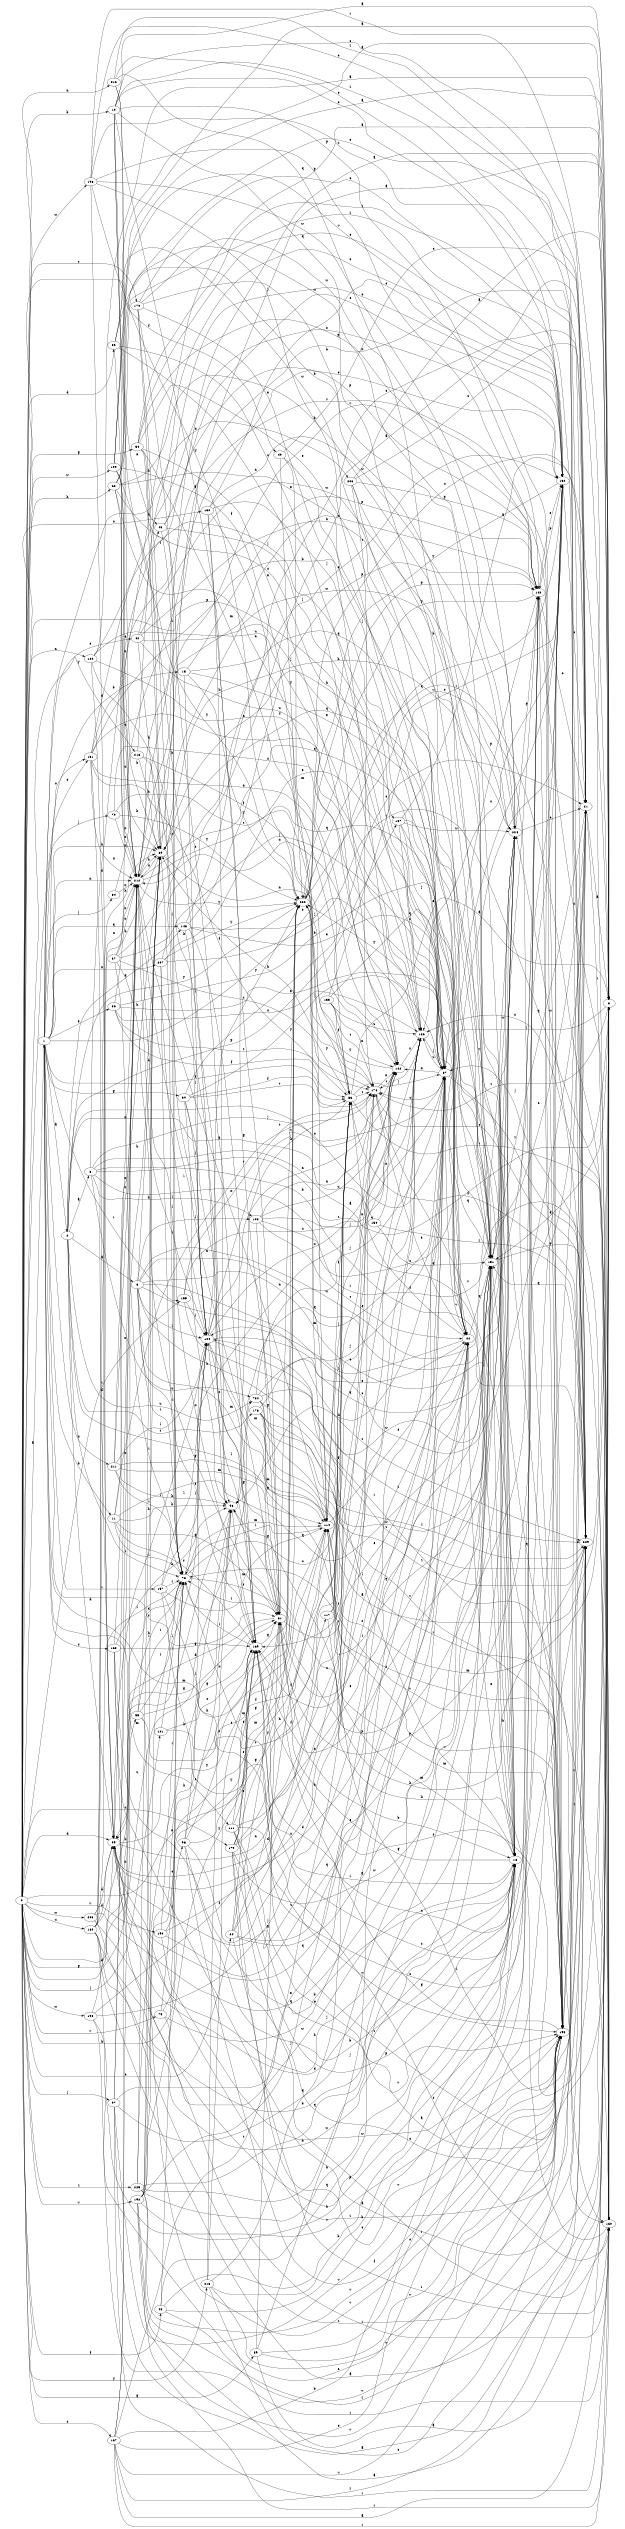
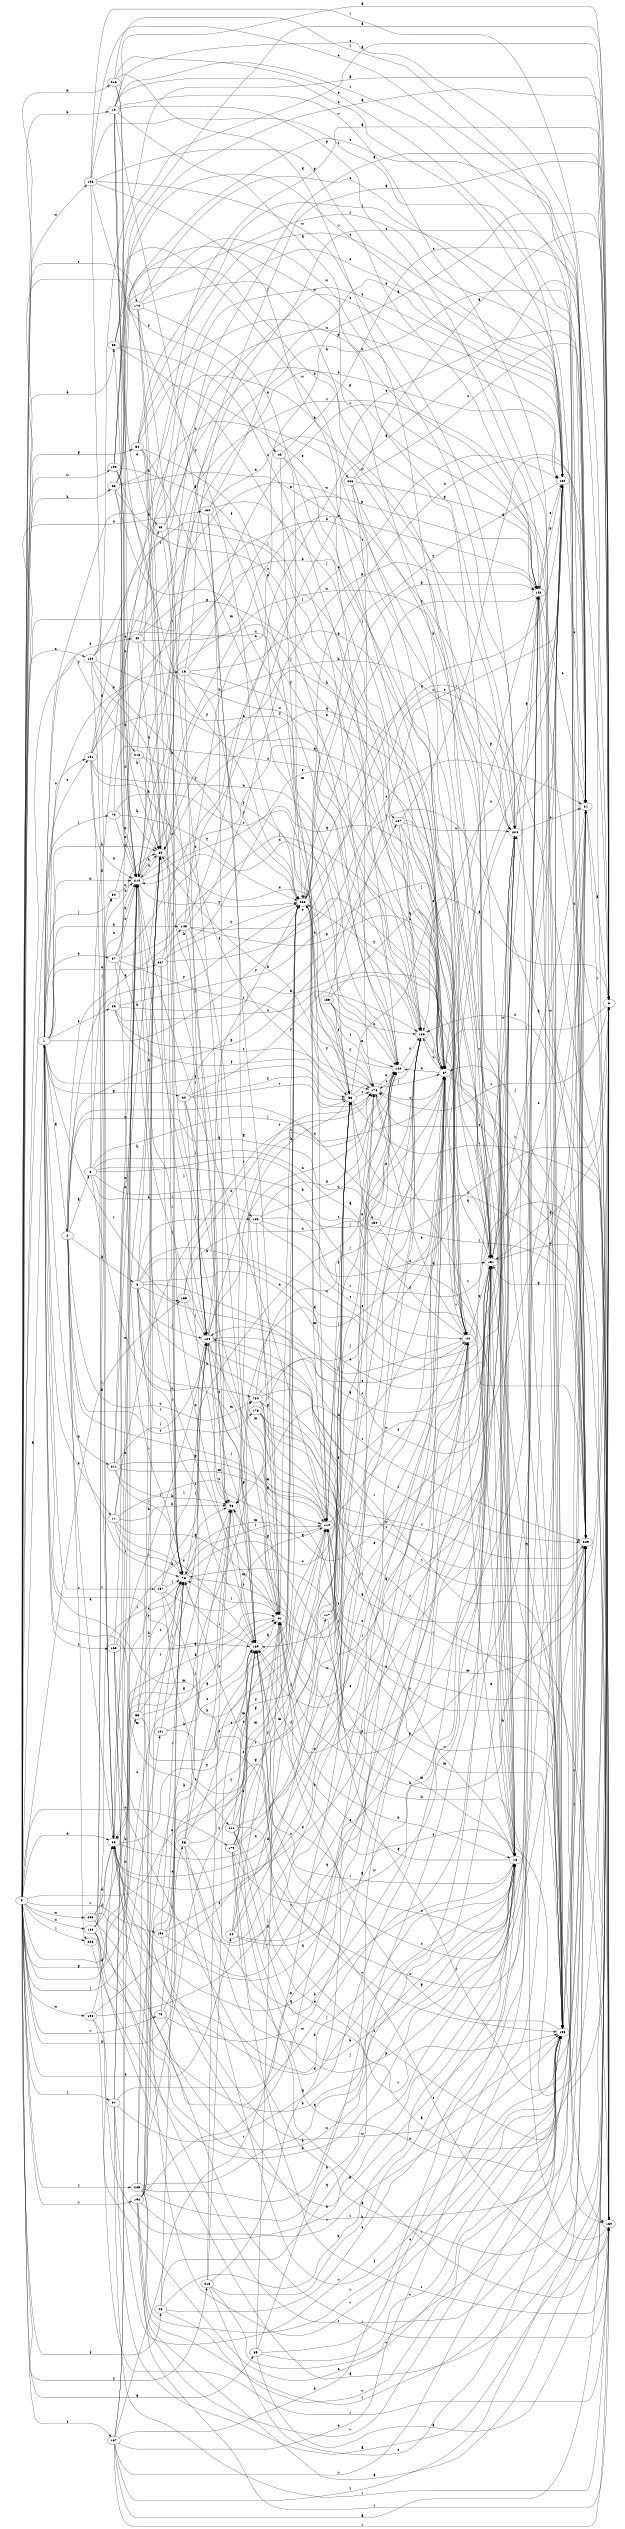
none -> (461, 231)
none -> (489, 238)
none -> (191, 775)
none -> (50, 974)
none -> (98, 1034)
(352, 1216) -> (214, 1423)
(103, 1385) -> none
(280, 1719) -> (280, 1719)
none -> (91, 1942)
(347, 2226) -> (552, 929)
